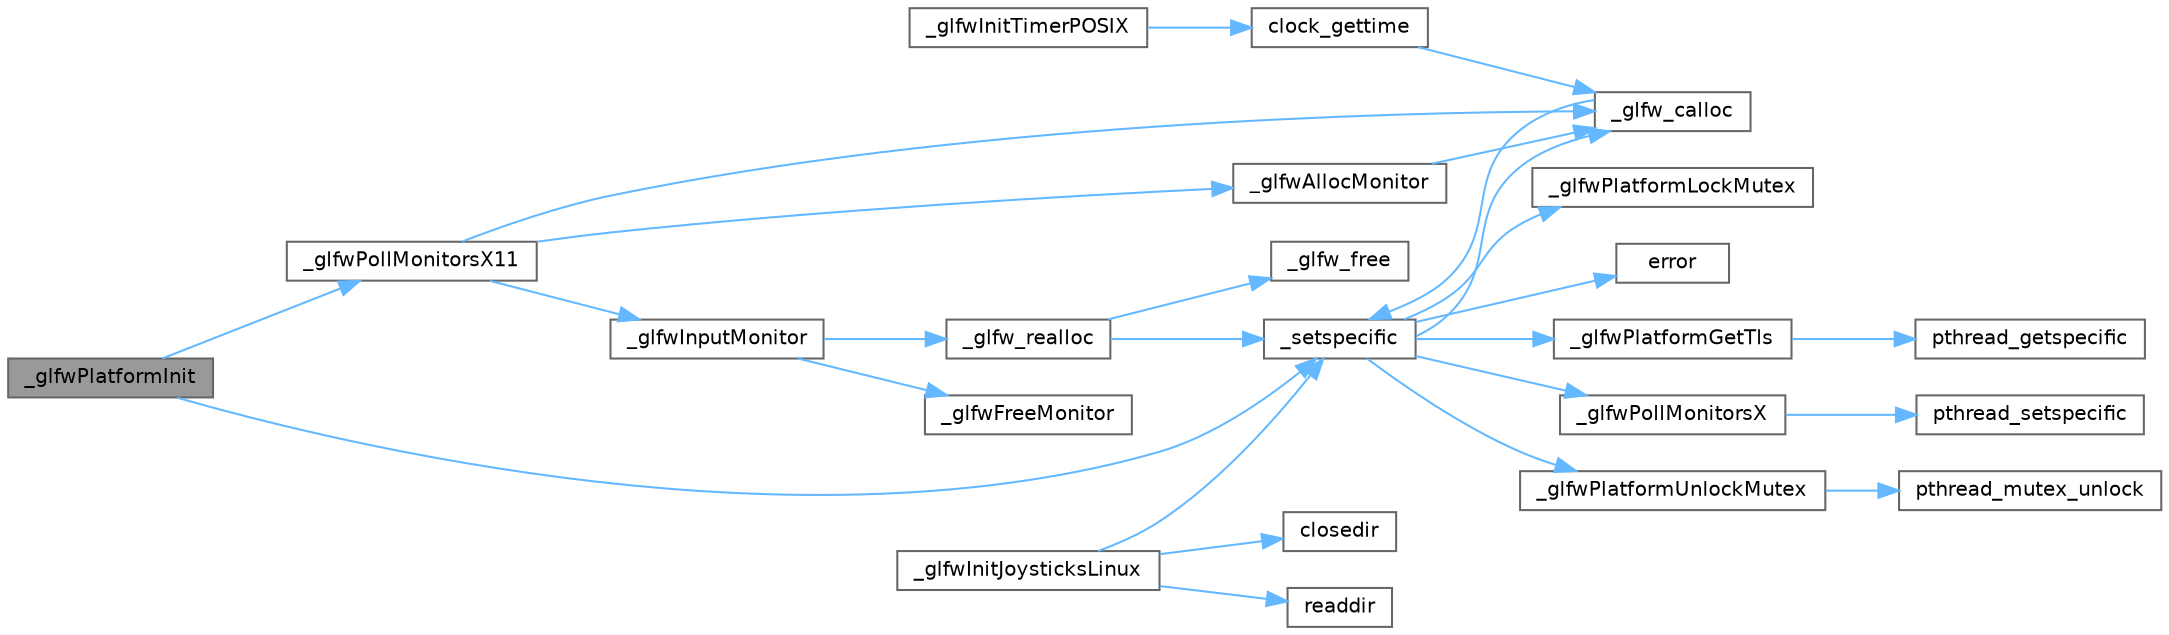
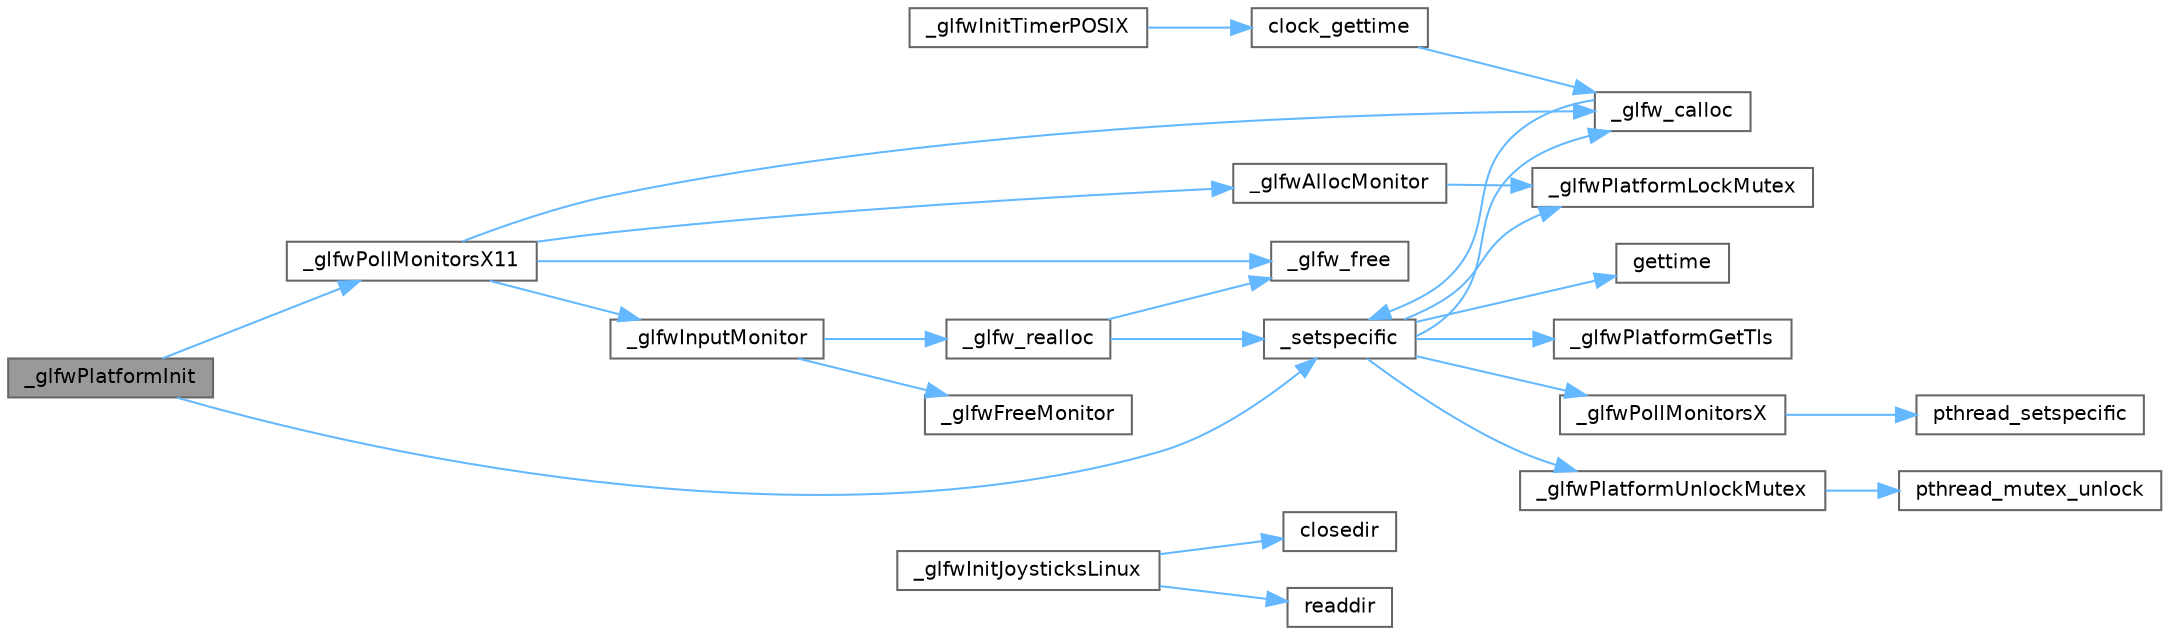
(1485, 152) -> (1472, 185)
none -> (894, 261)
(1673, 263) -> (1673, 263)
(2030, 339) -> none
(1215, 477) -> none
